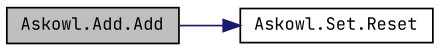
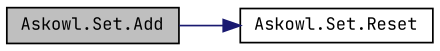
(93, 26) -> (93, 26)
